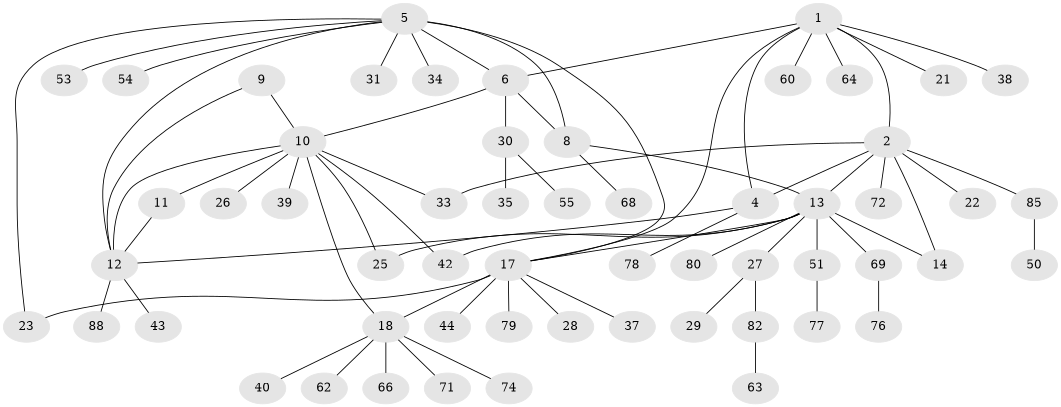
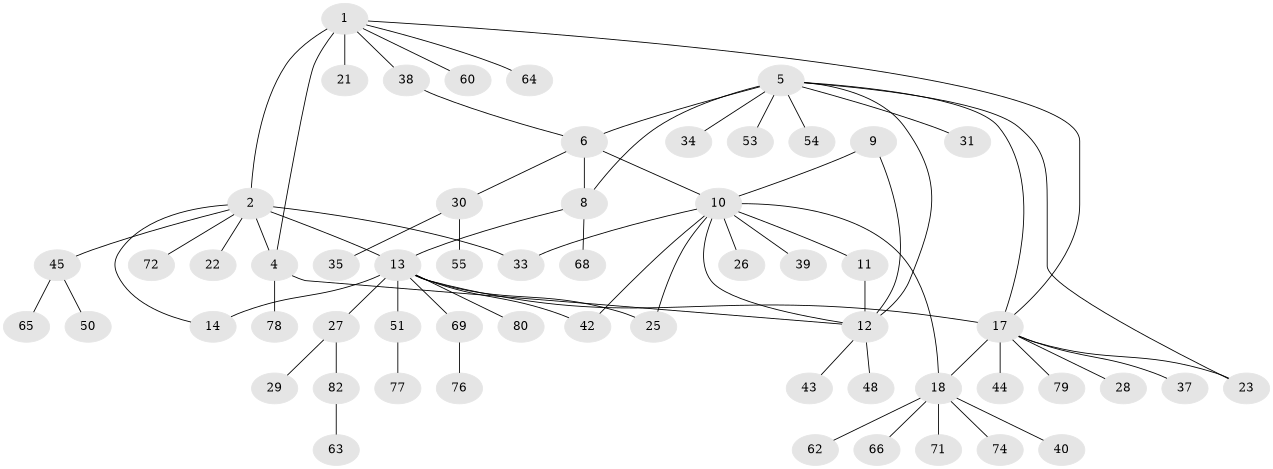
(662, 50) -> (493, 115)
(1034, 204) -> (57, 265)
none -> (27, 327)
(97, 327) -> (871, 388)
